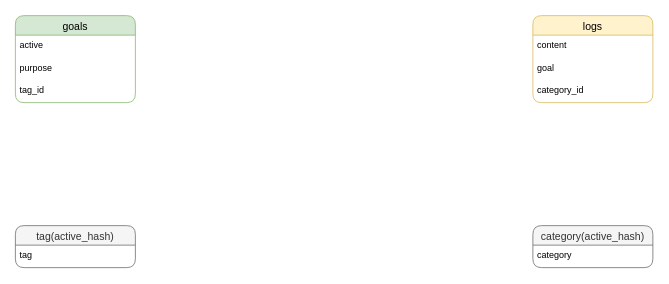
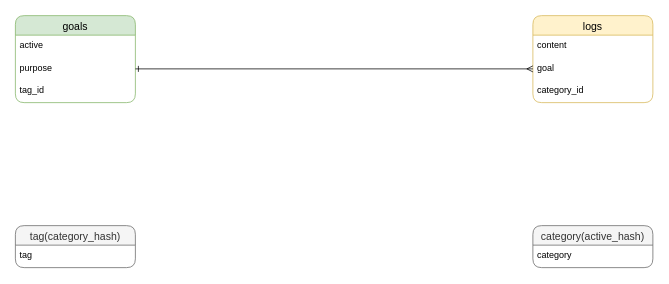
none -> (334, 69)
(75, 236) -> (75, 236)
